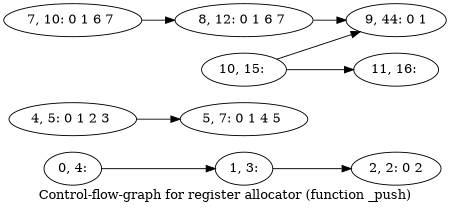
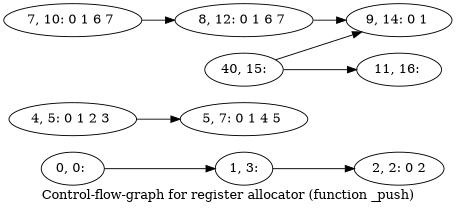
(396, 20) -> (399, 20)
(244, 70) -> (244, 70)
(73, 169) -> (73, 169)
